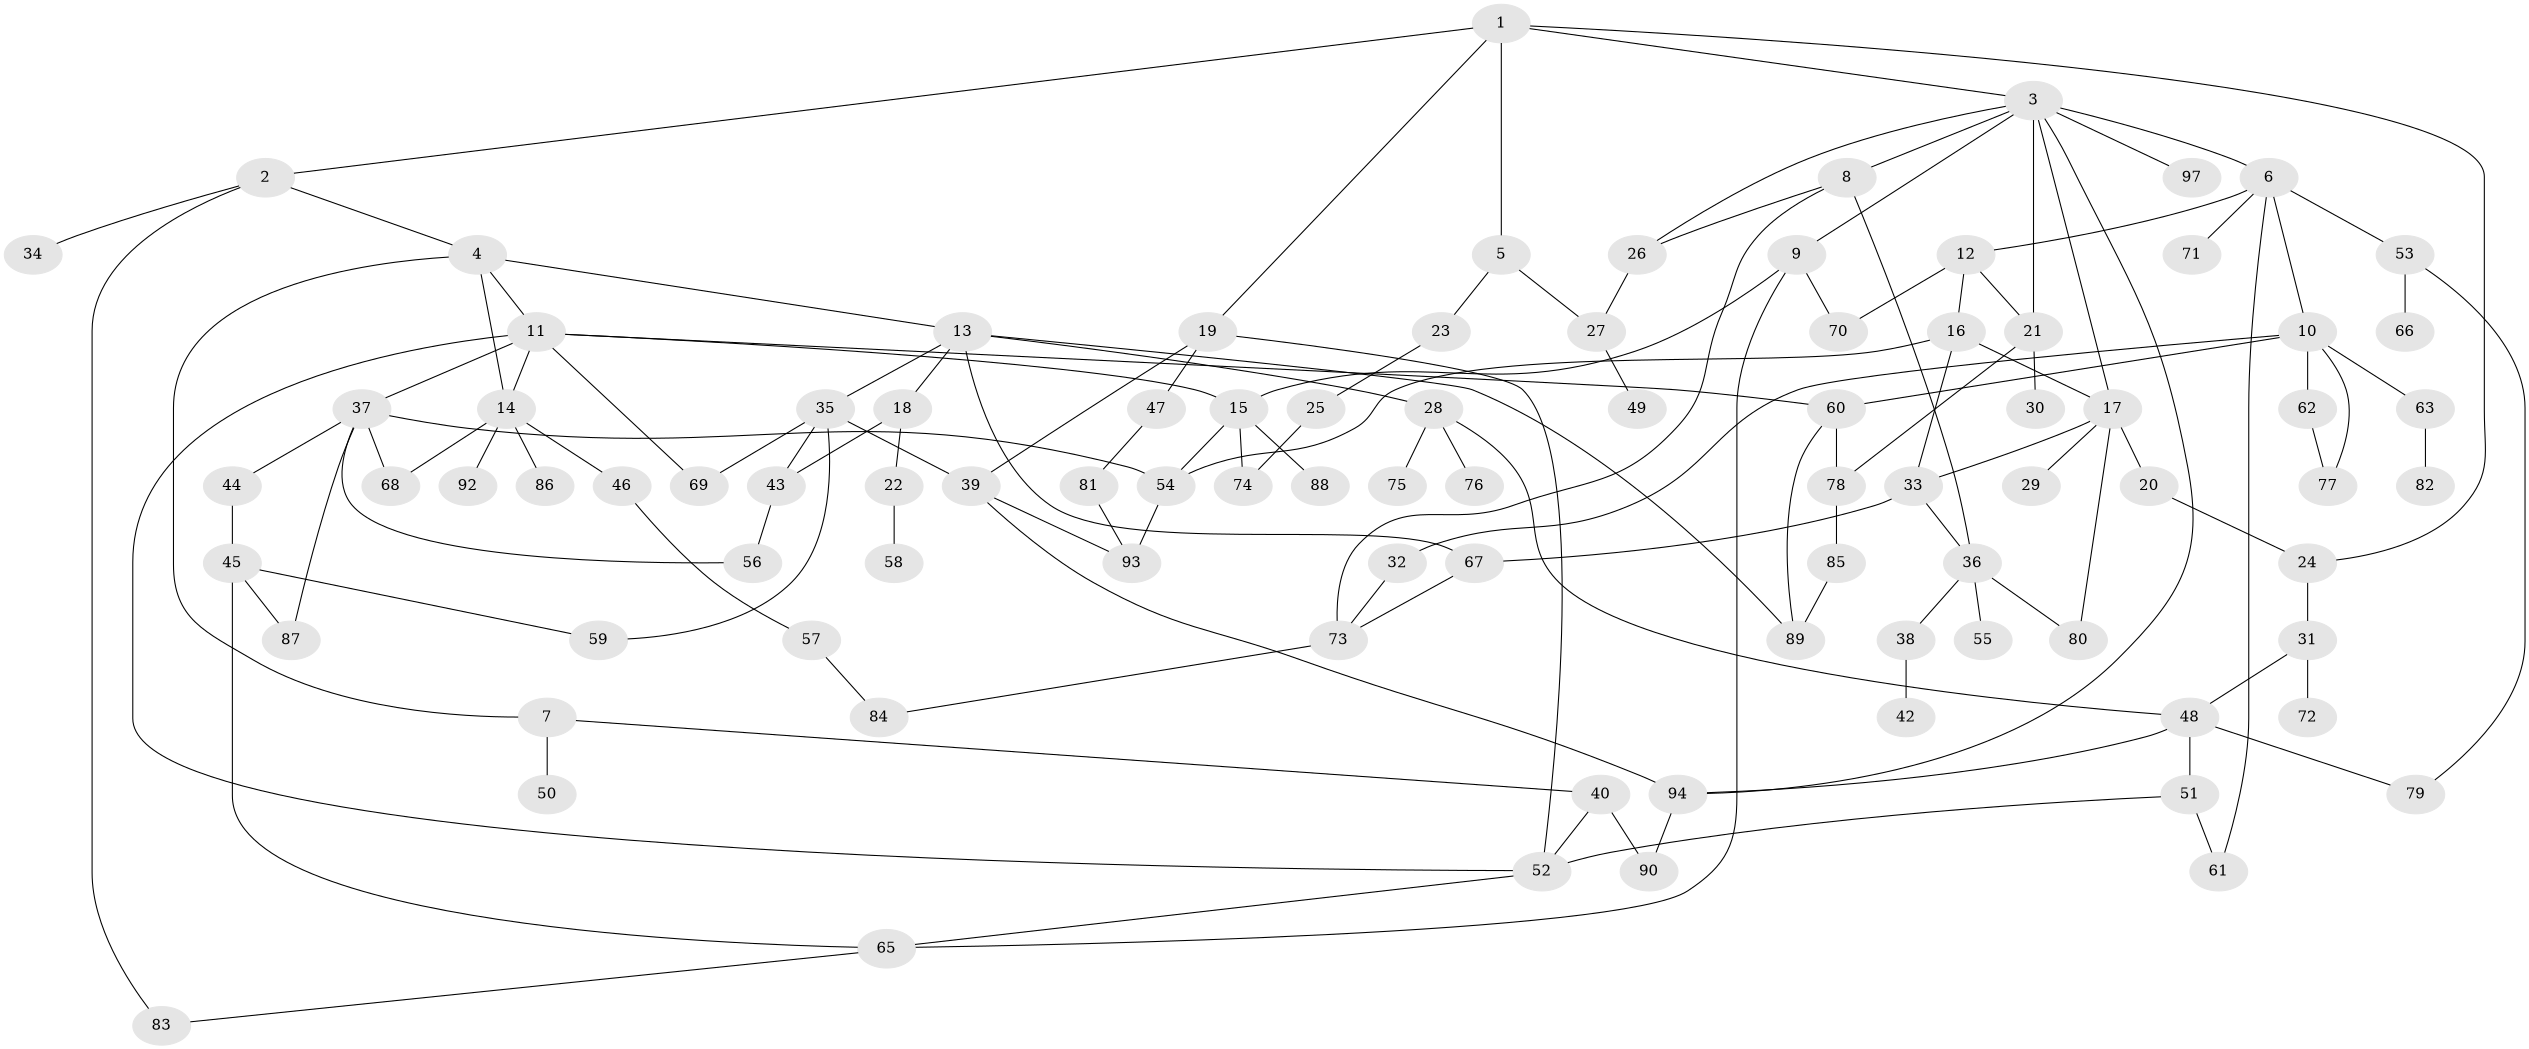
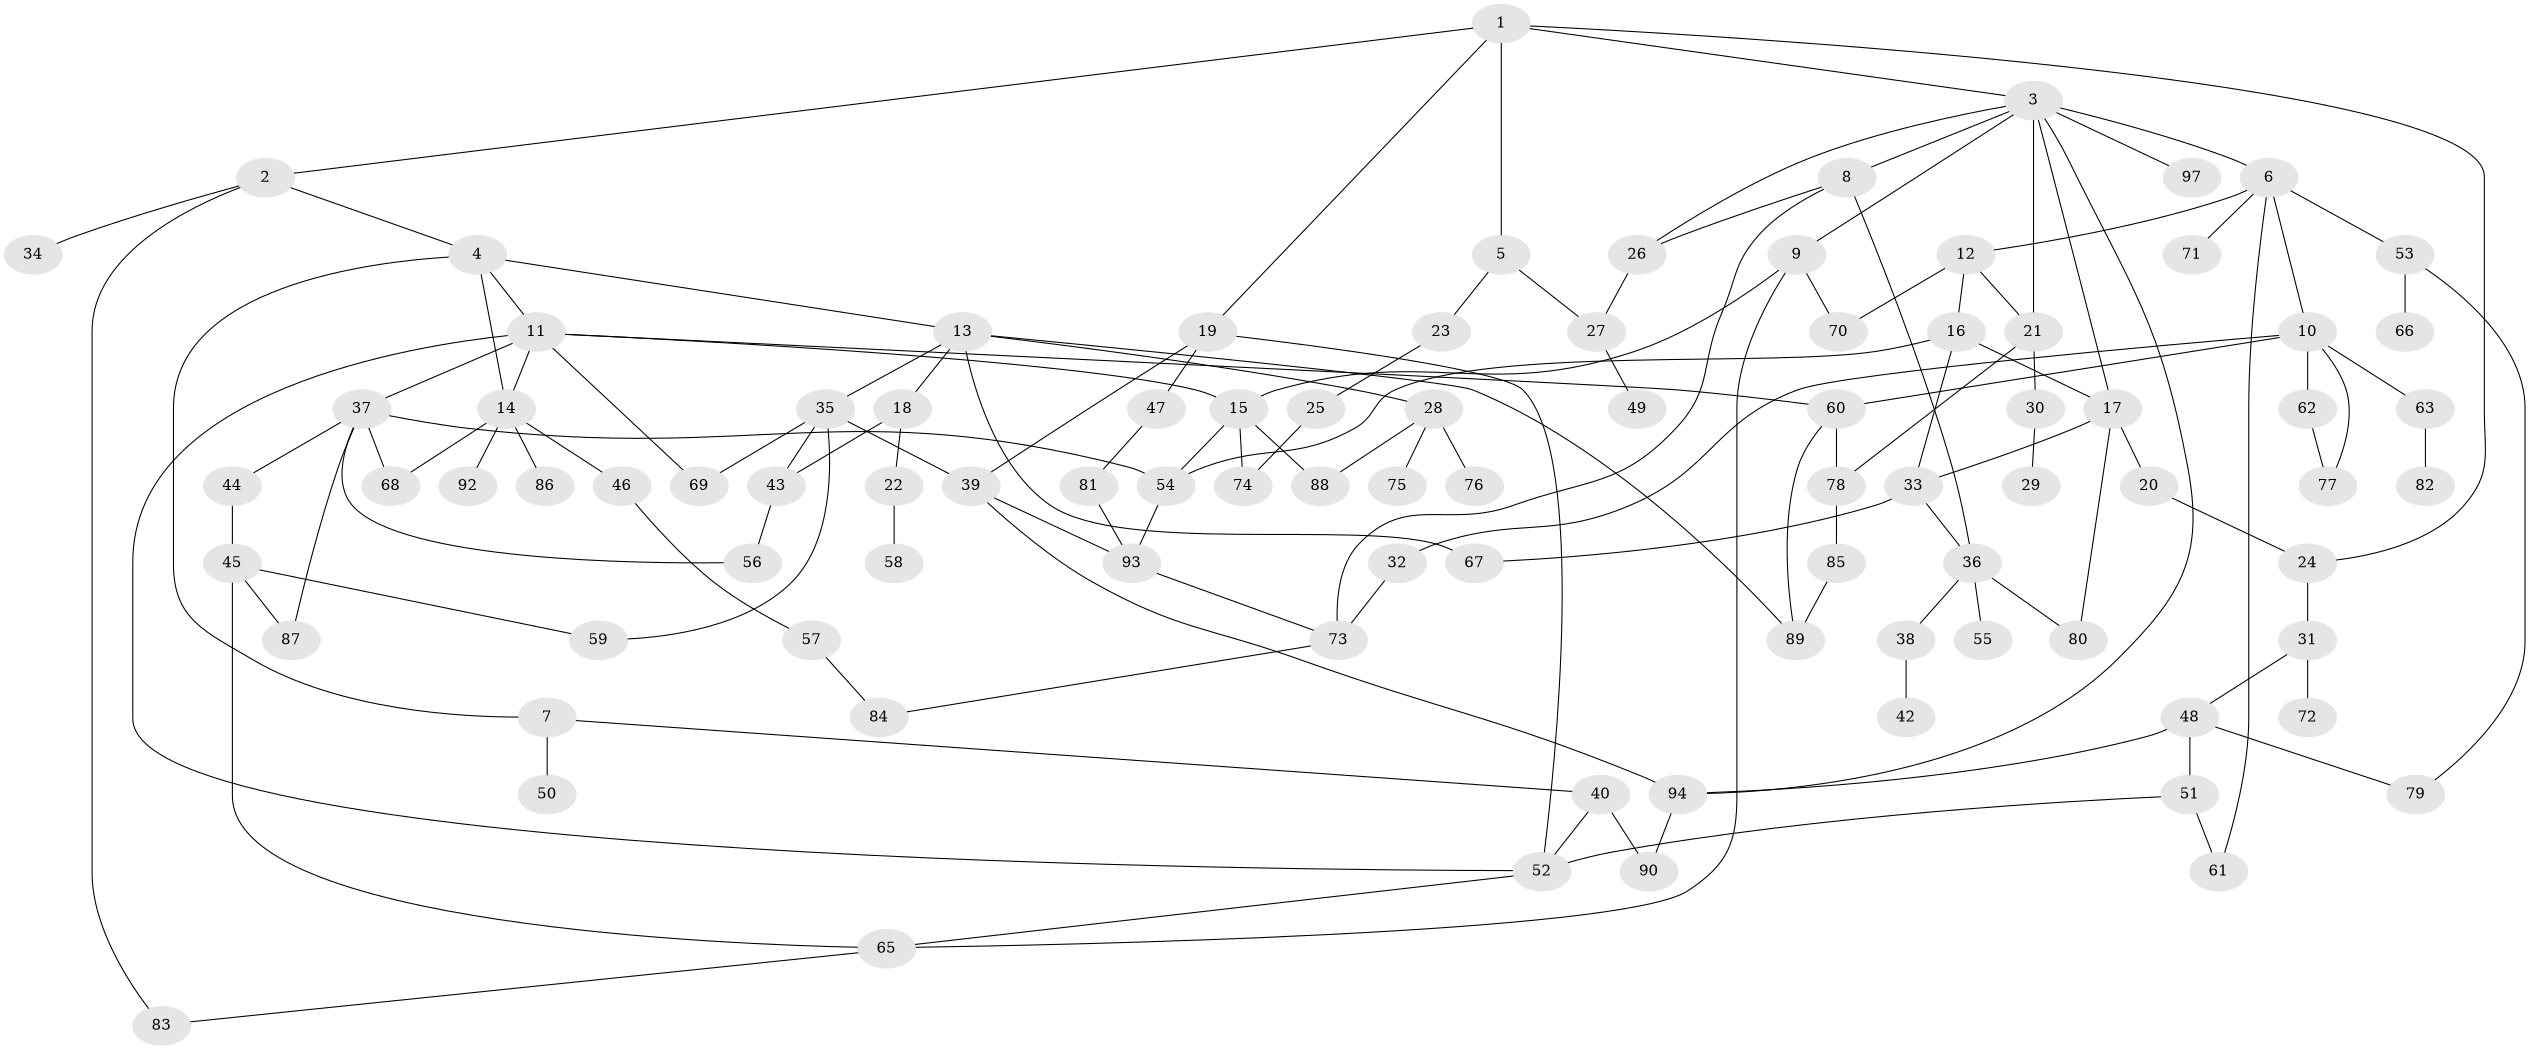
(2072, 448) -> (2033, 452)
(1407, 602) -> (1235, 602)
(1754, 659) -> (1377, 448)
